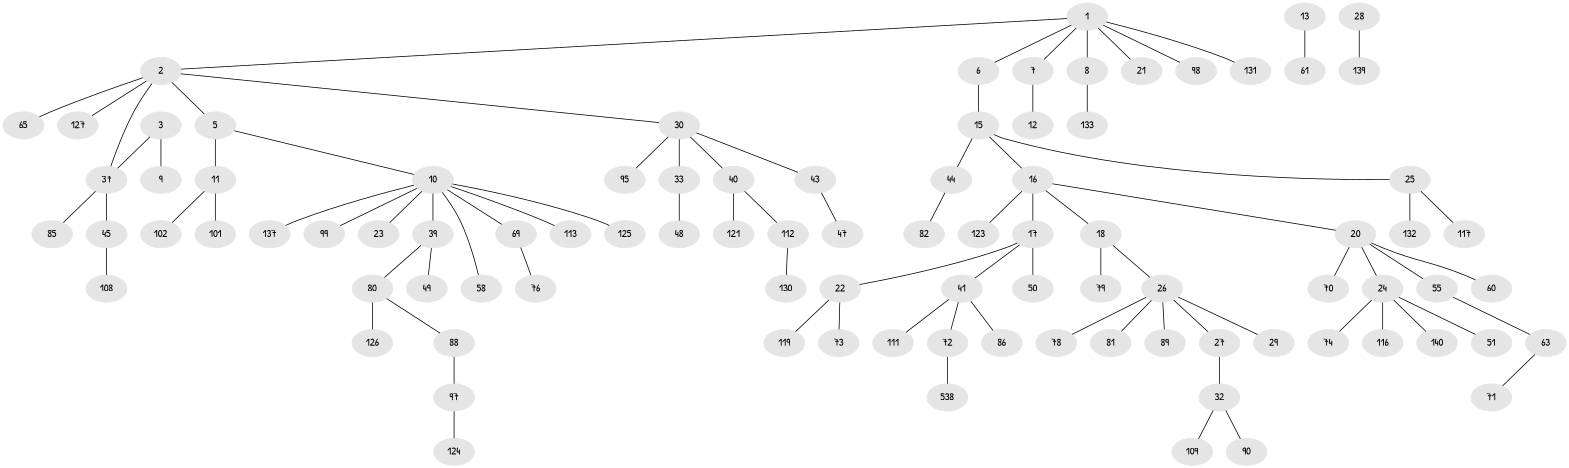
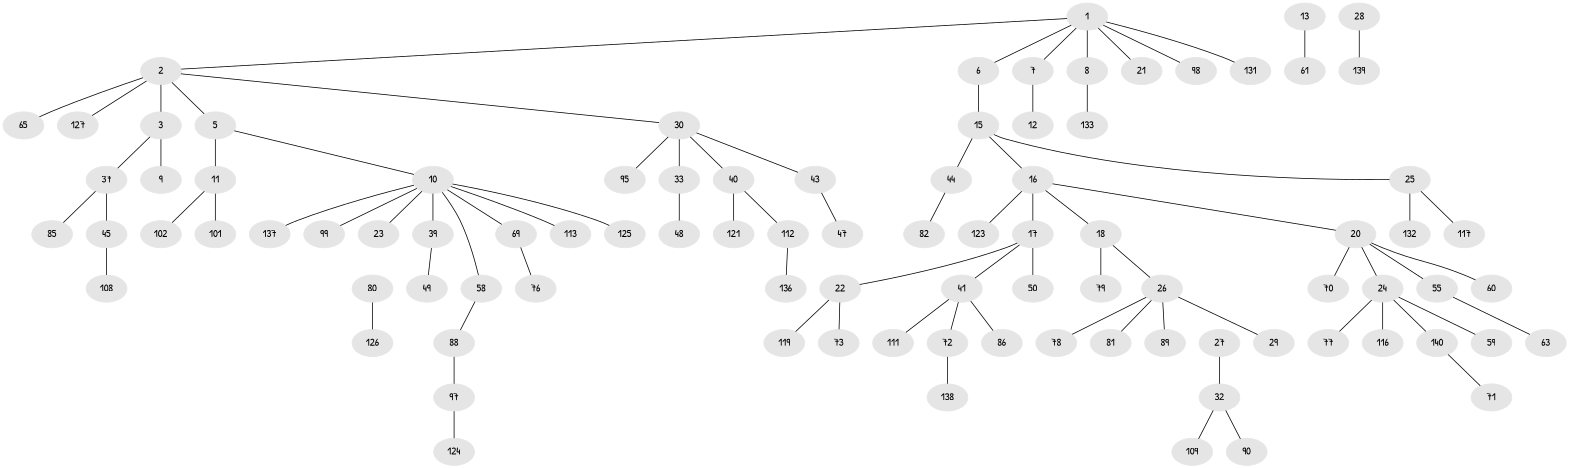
(128, 123) -> (161, 98)
(403, 261) -> none
(786, 289) -> (786, 289)
(413, 316) -> (468, 316)
(1191, 316) -> none
(1328, 343) -> (1328, 343)
(1491, 343) -> (1491, 343)
(1519, 370) -> (1464, 370)
(947, 397) -> (947, 397)
